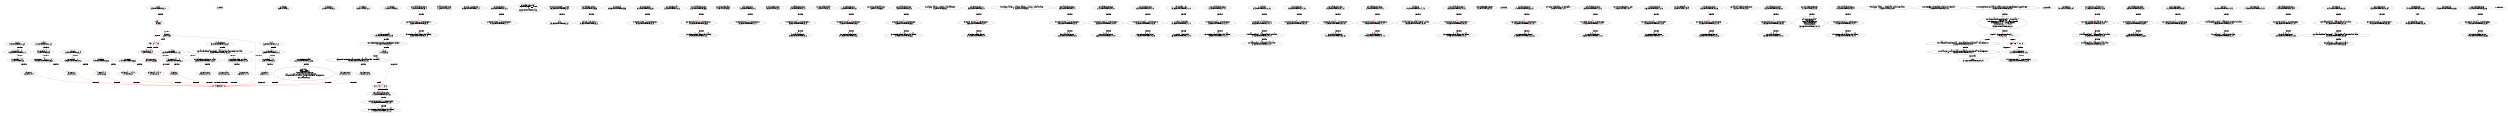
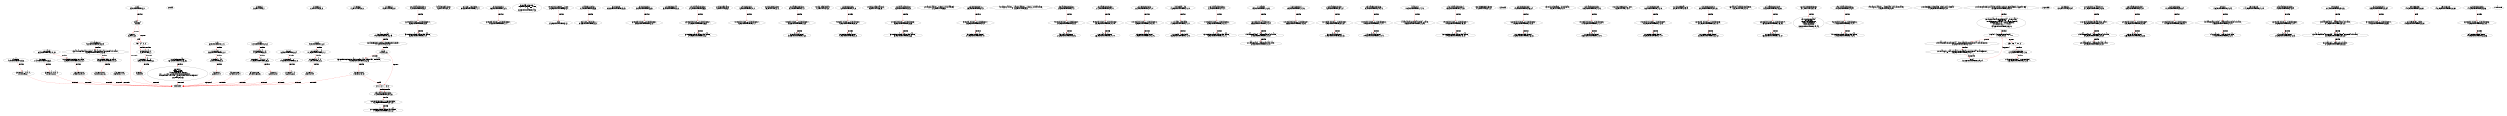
(394, 64) -> (396, 64)
(164, 66) -> (223, 84)
